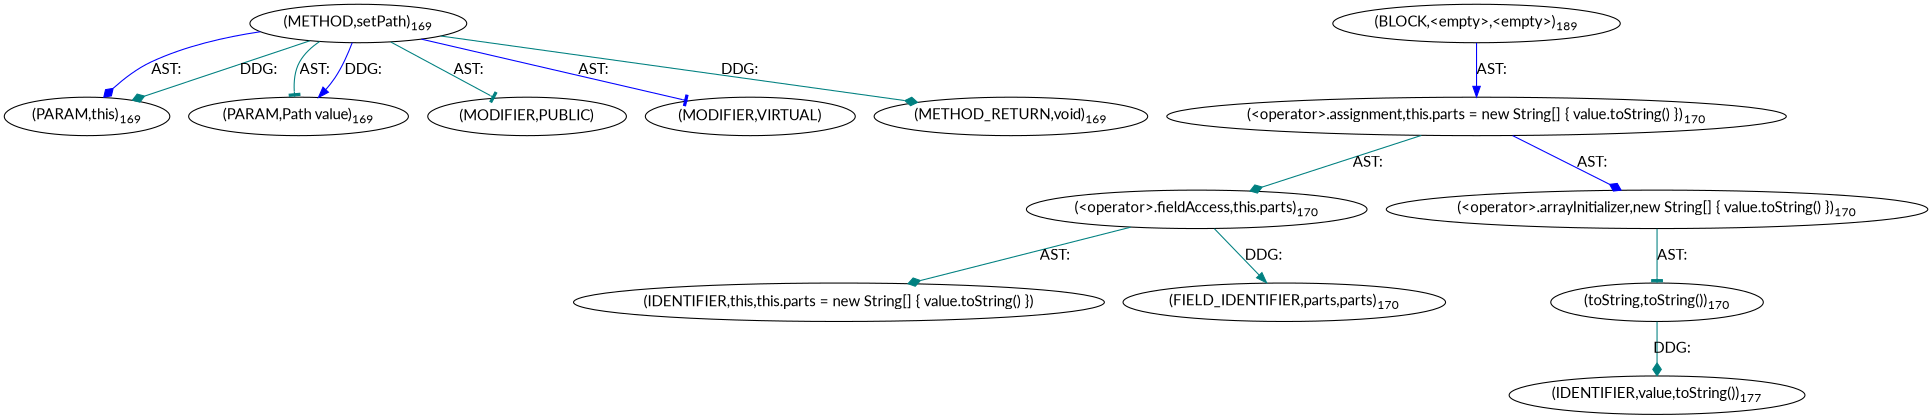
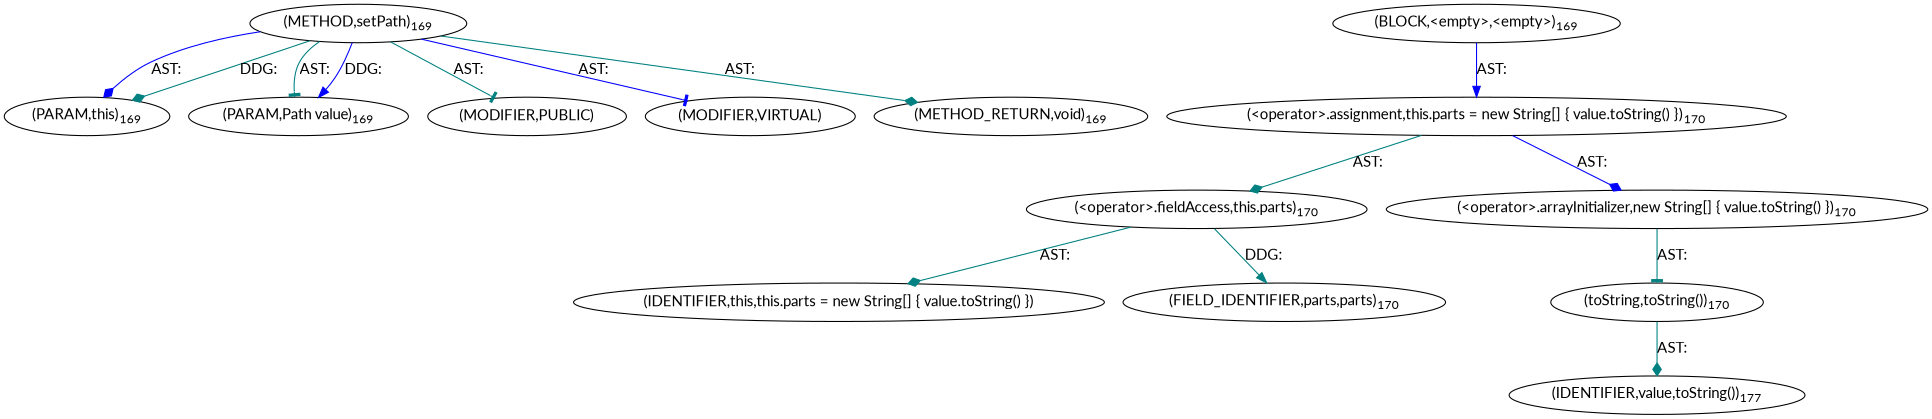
(1567, 22) -> (1567, 22)
(742, 70) -> (742, 70)
(1675, 349) -> (1675, 349)
